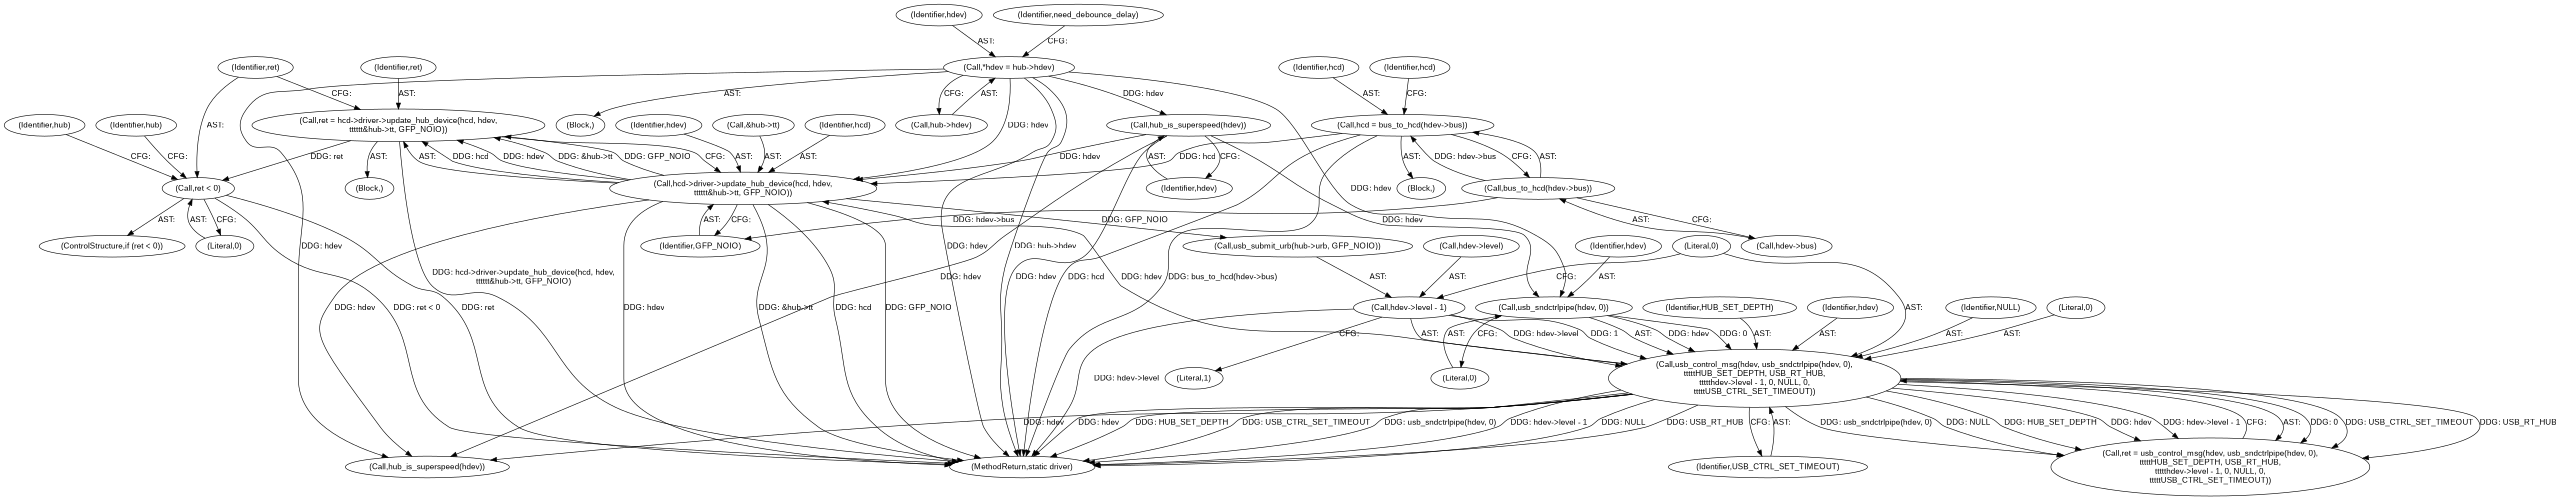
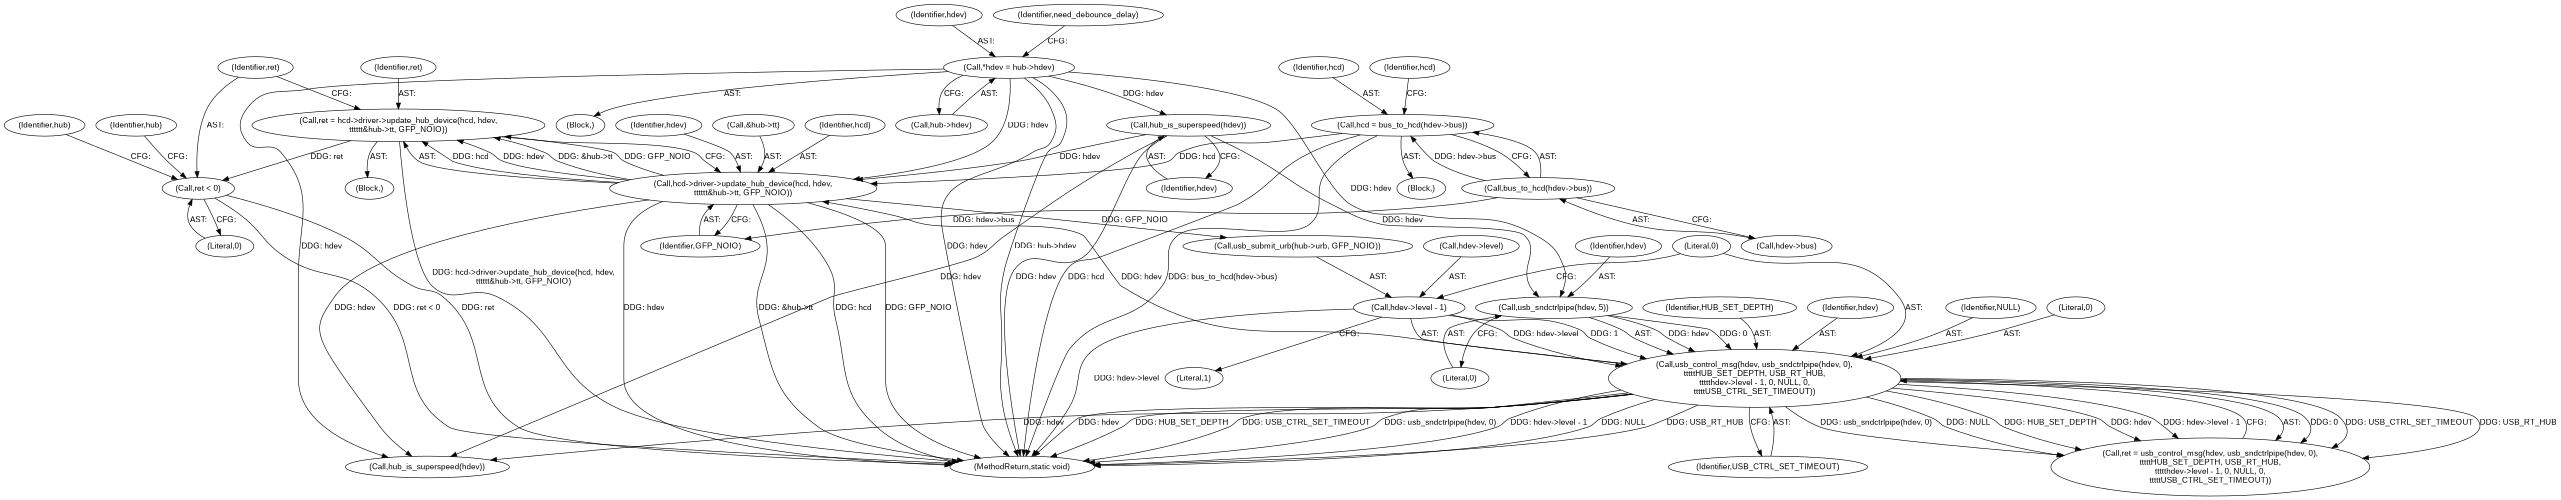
(112, 246) -> none
(1554, 308) -> (1554, 308)
(1022, 467) -> (1022, 467)
